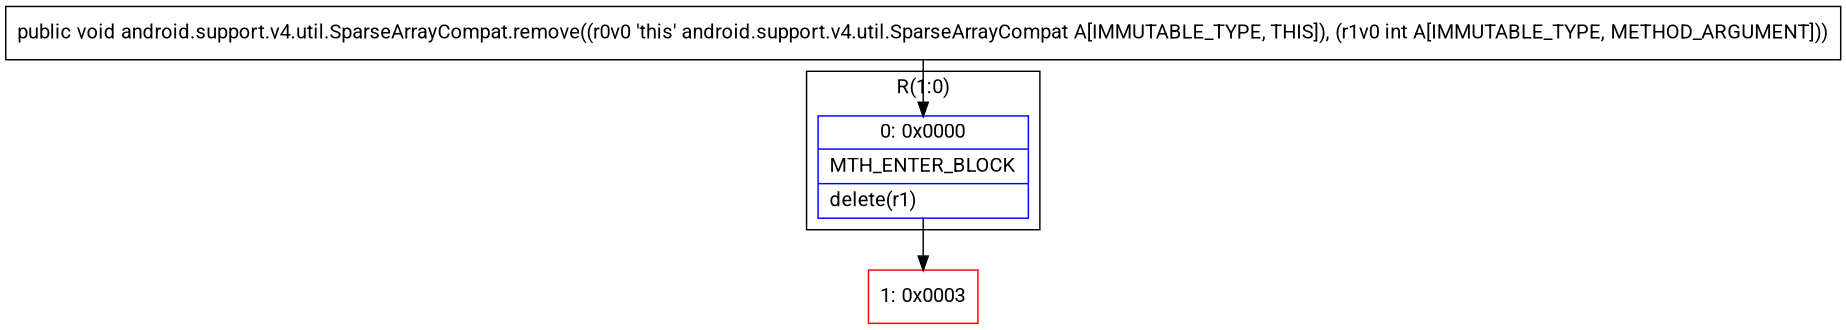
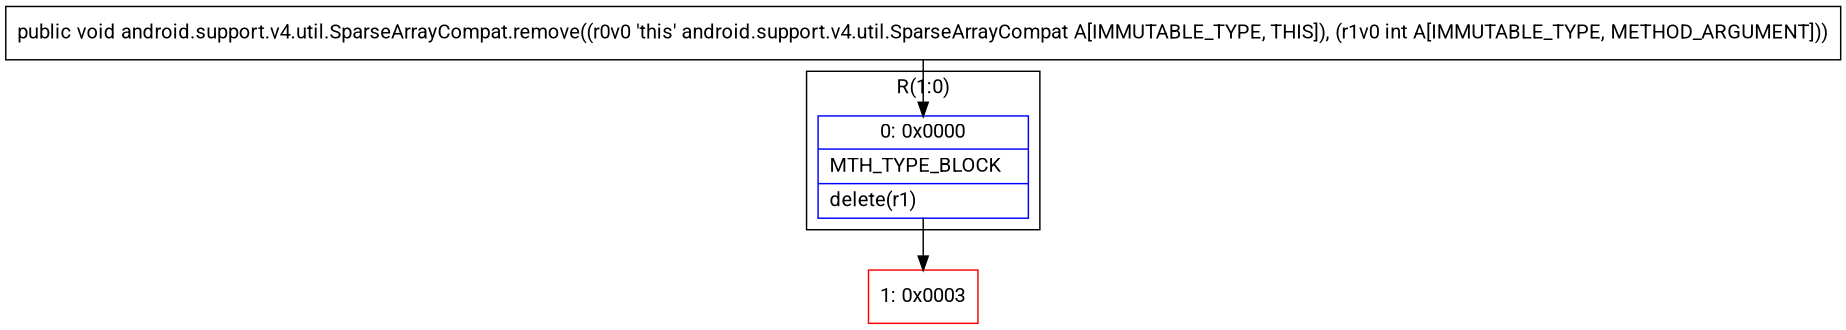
(923, 166) -> (916, 166)
